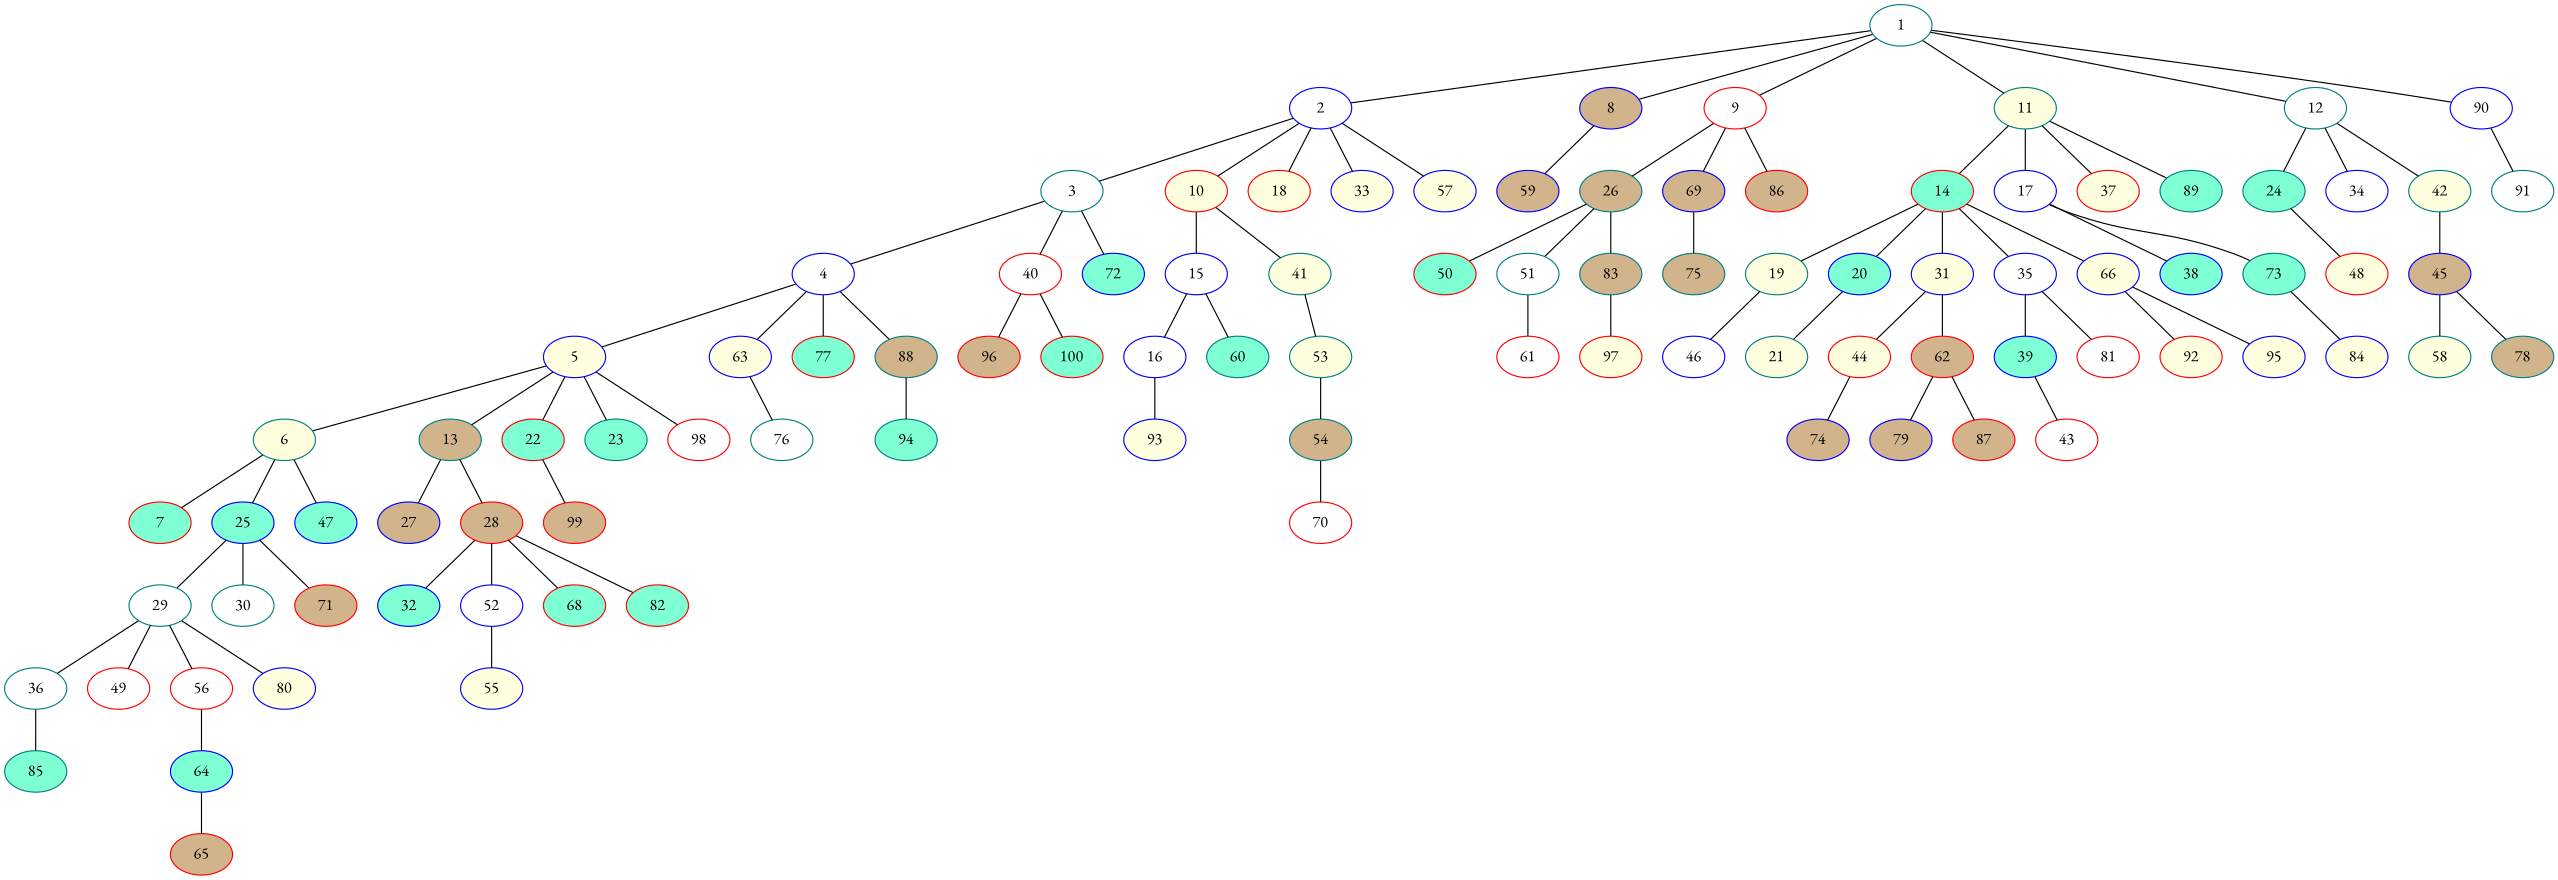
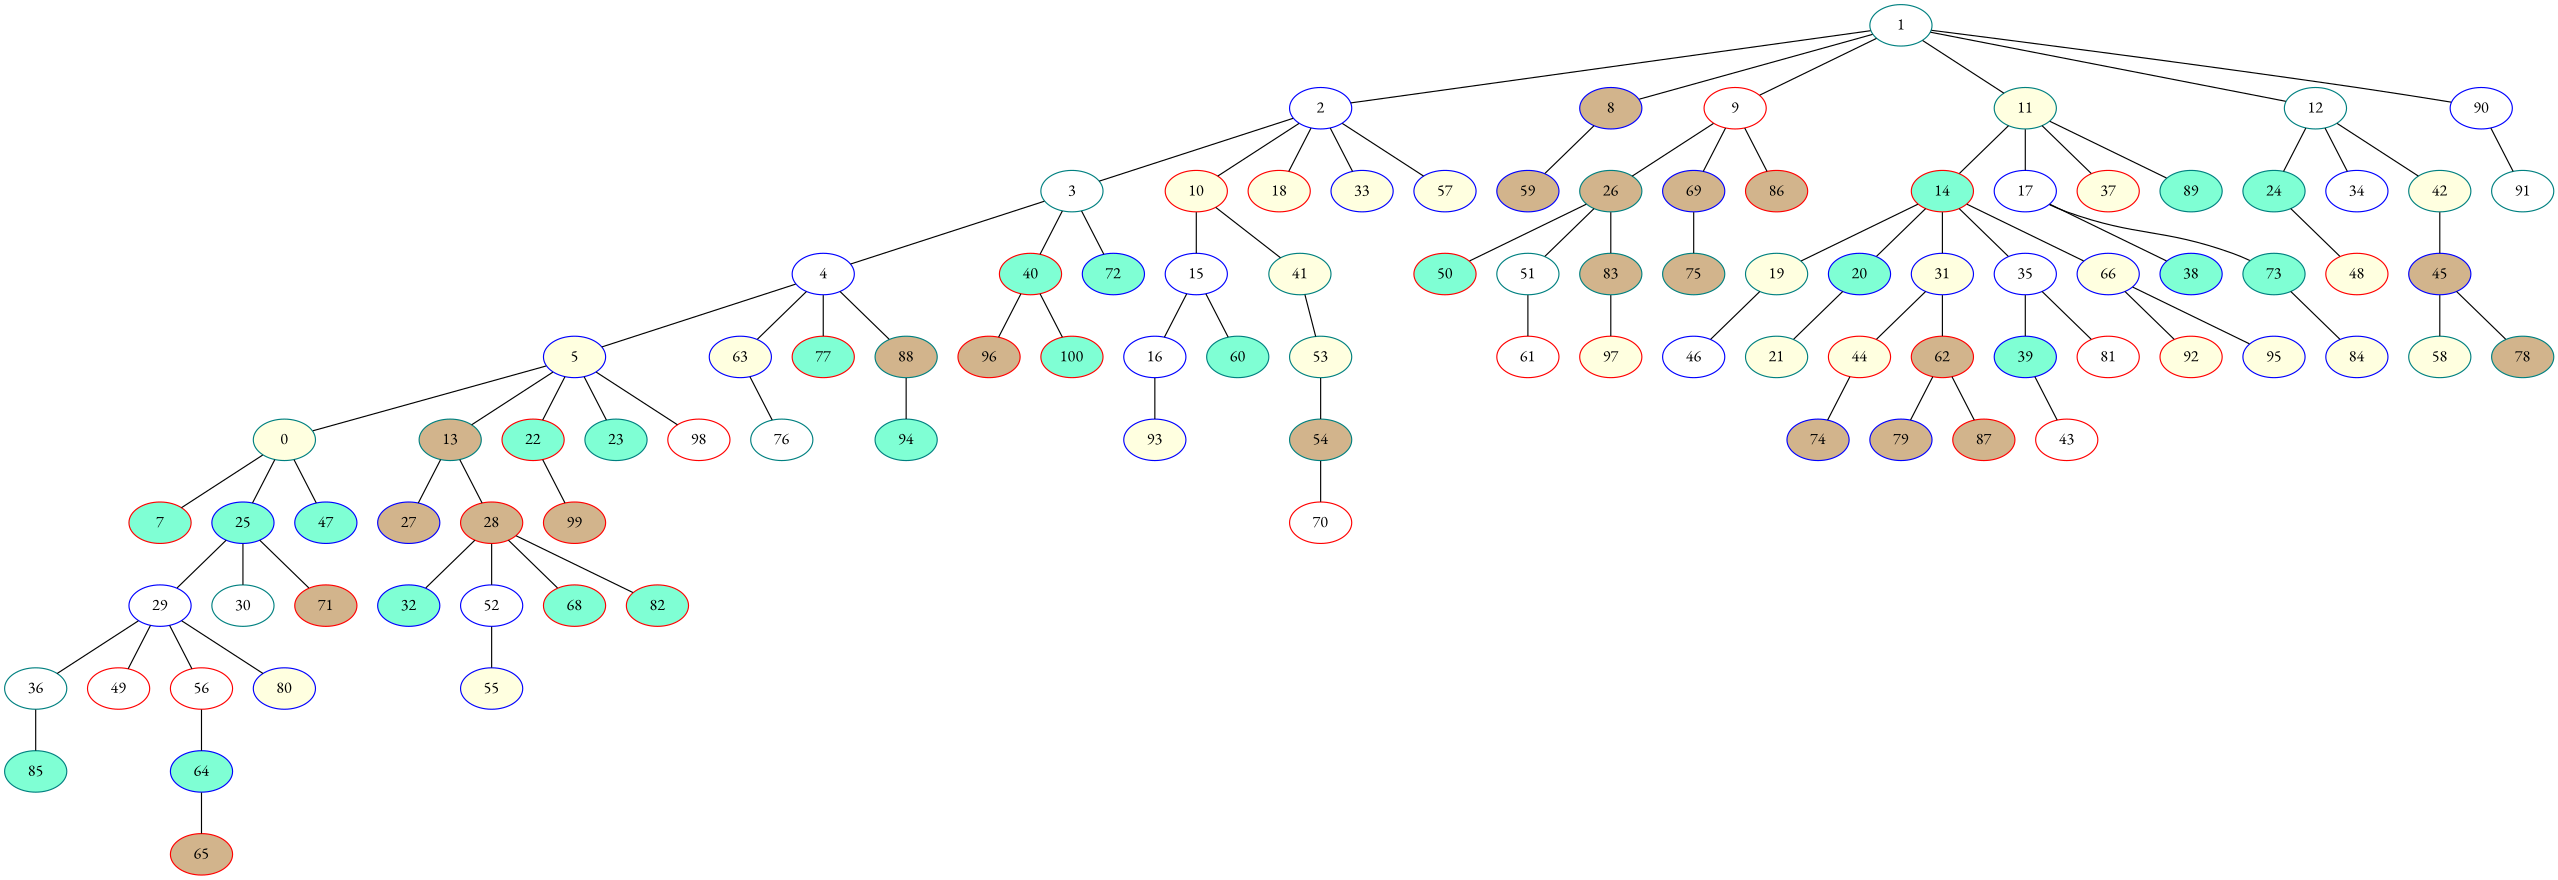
(1030, 274) -> (1030, 274)
(284, 440) -> (284, 440)
(160, 606) -> (160, 606)
